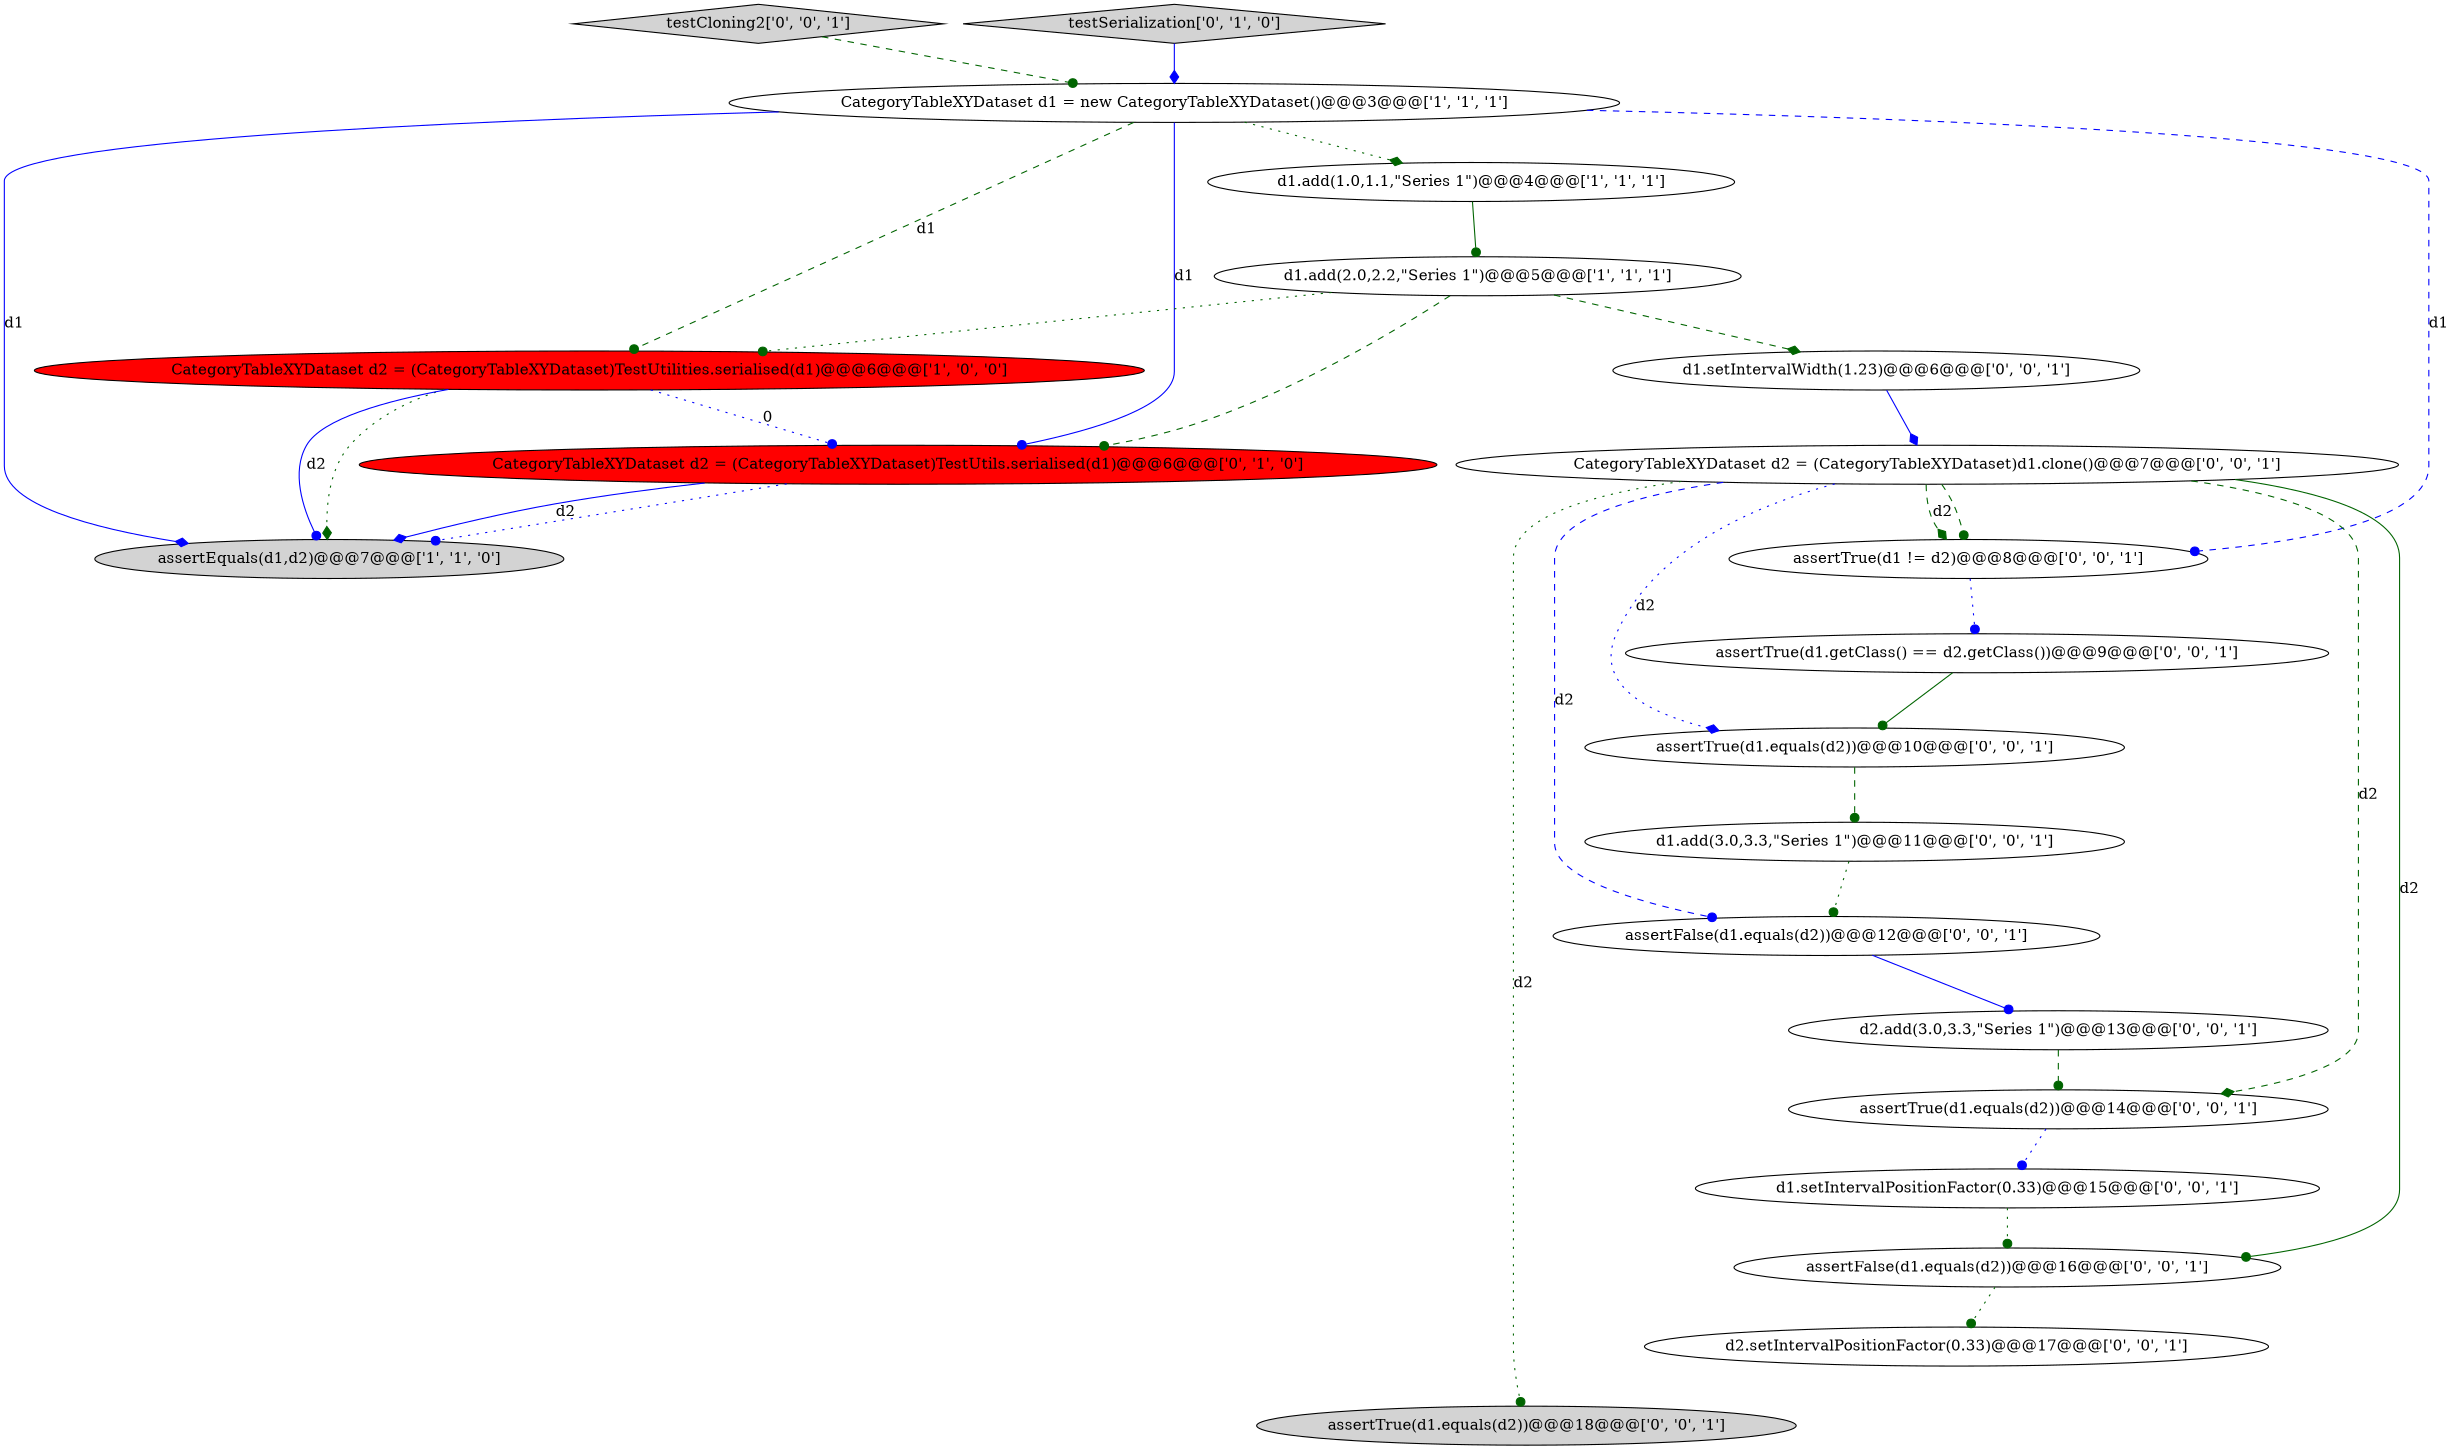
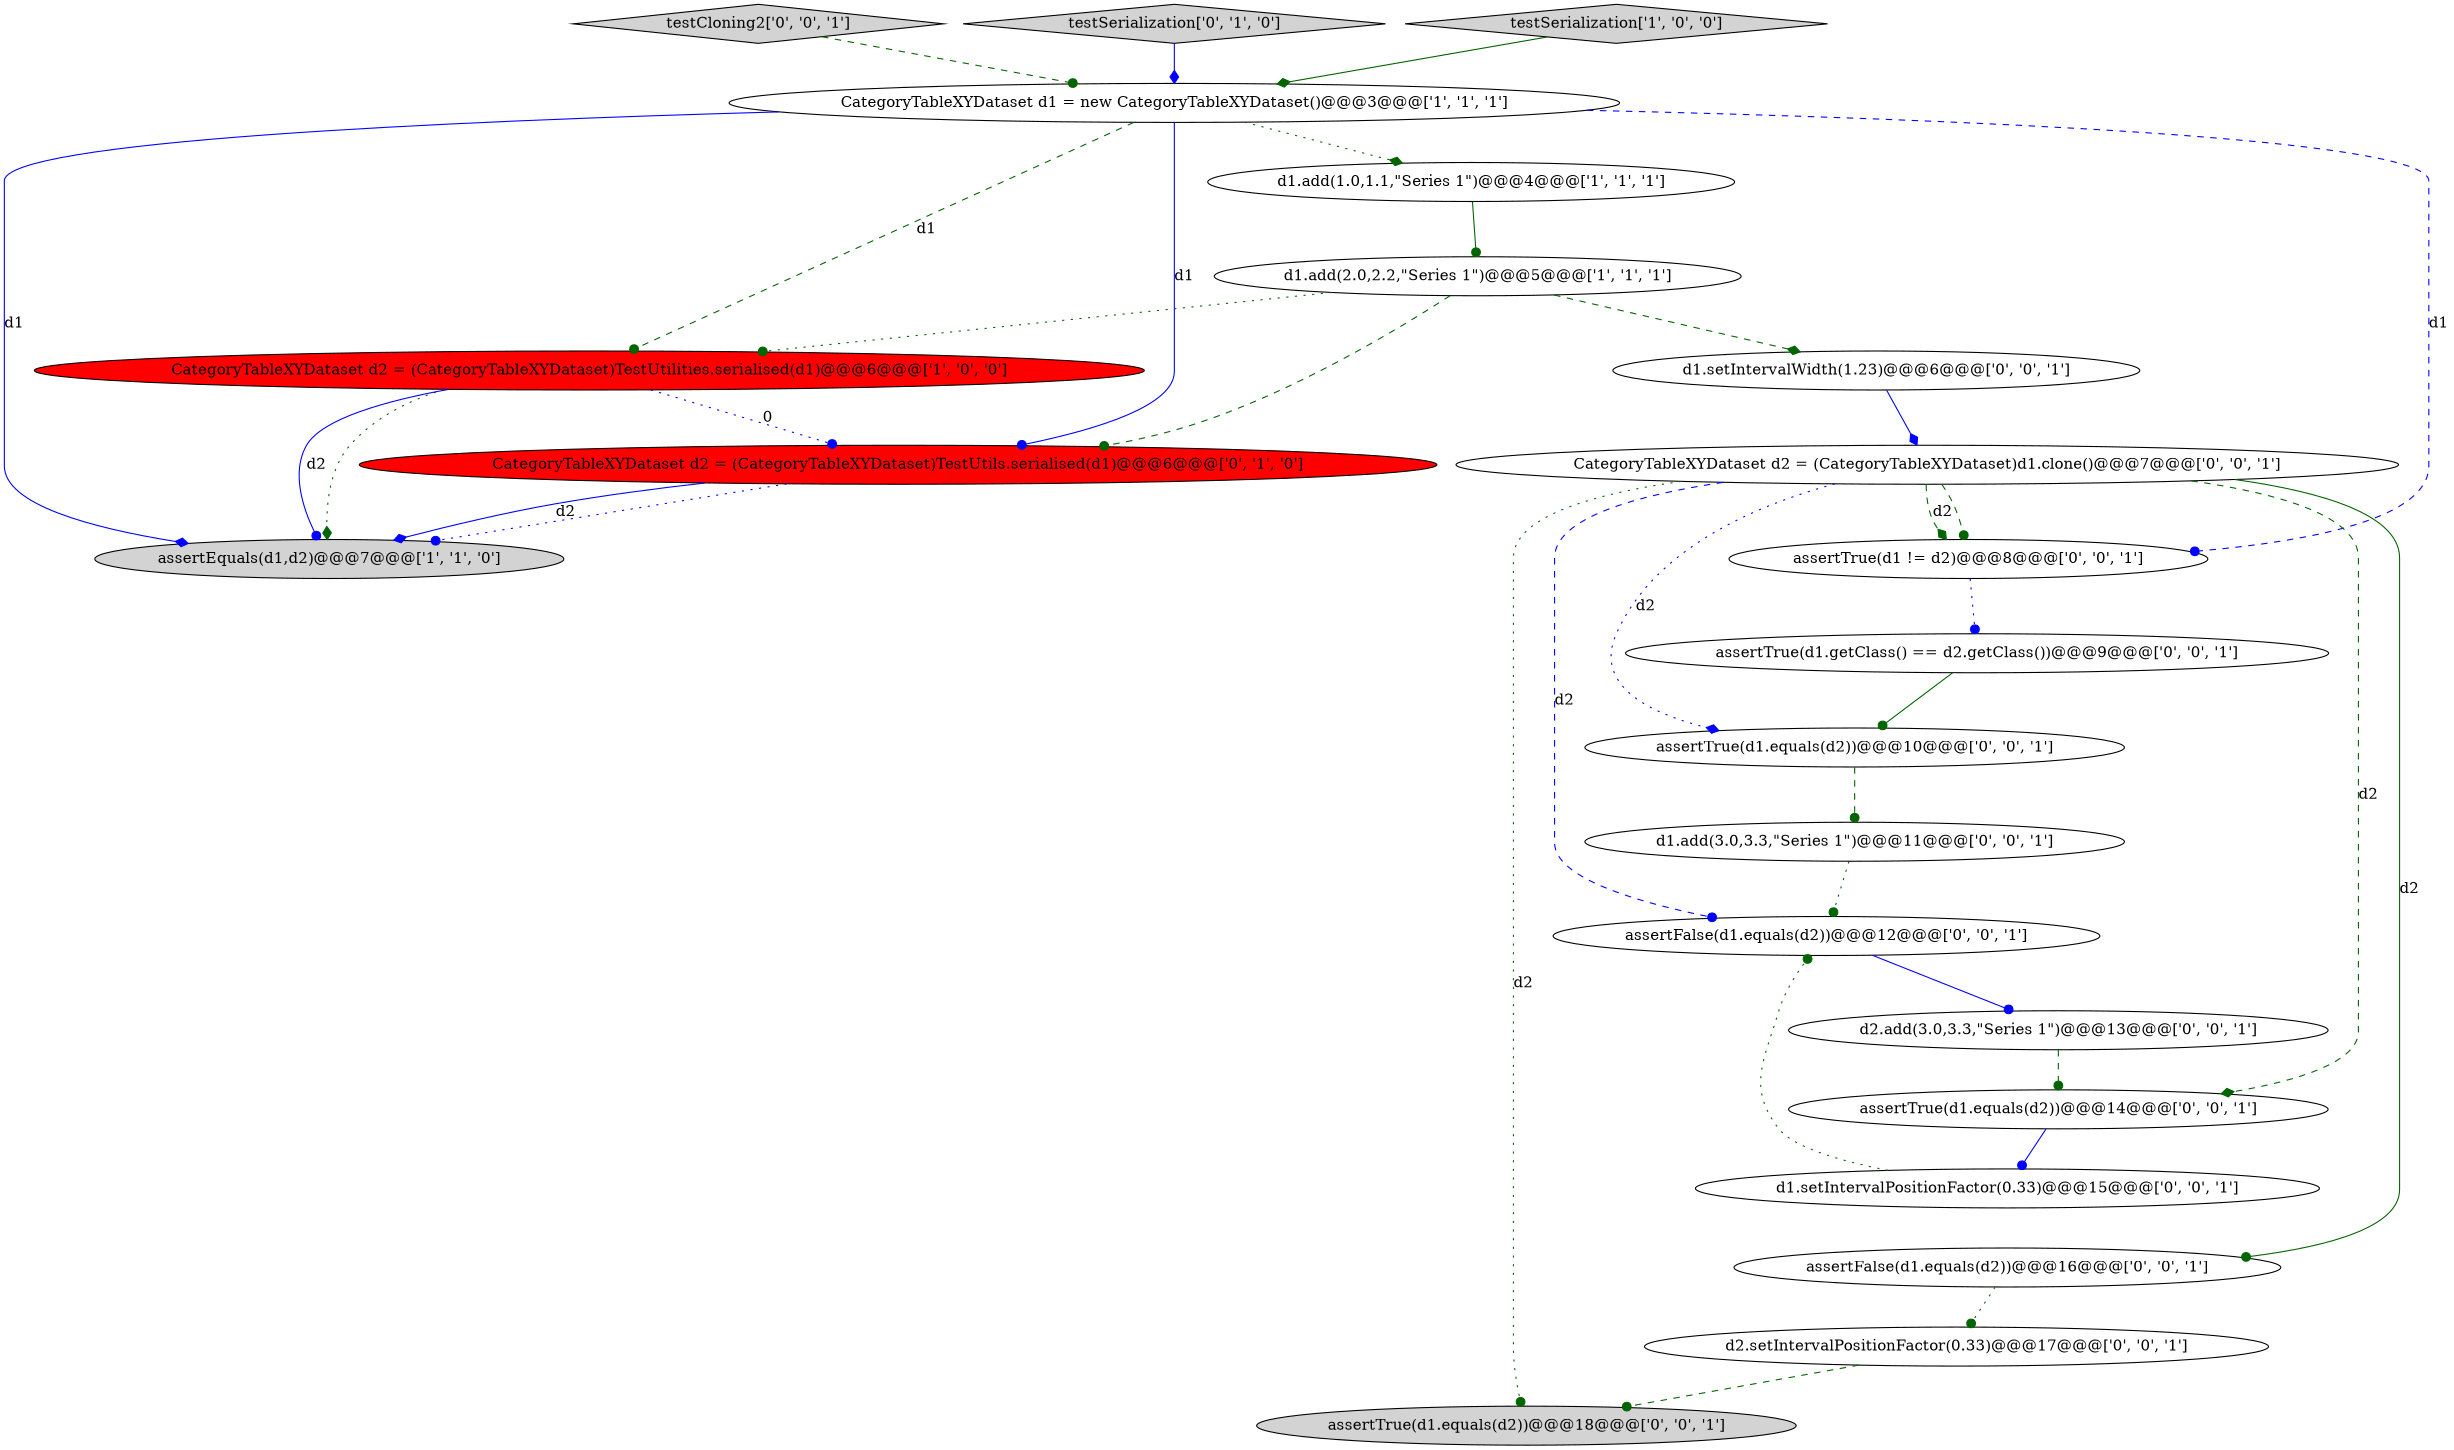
none -> (1616, 24)
(2035, 1145) -> (2035, 1145)
(2007, 1224) -> (1764, 1102)
none -> (1745, 1385)
